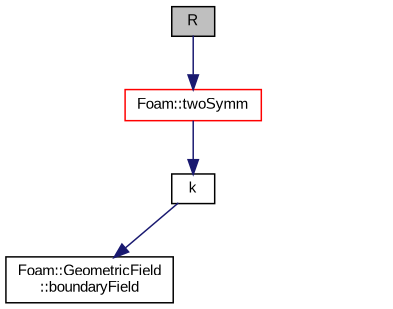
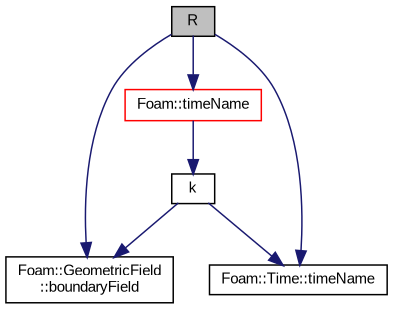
(193, 105) -> (193, 105)
none -> (98, 124)
none -> (298, 280)
